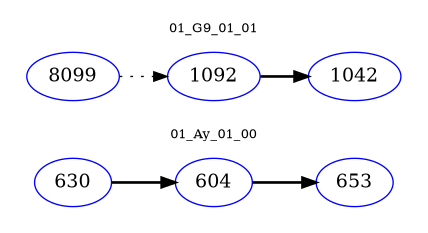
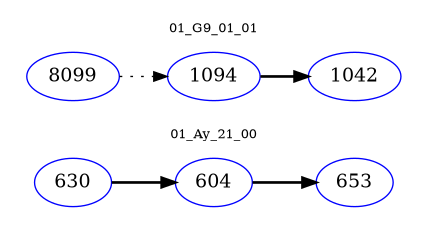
(214, 76) -> (214, 76)
(214, 135) -> (214, 135)
